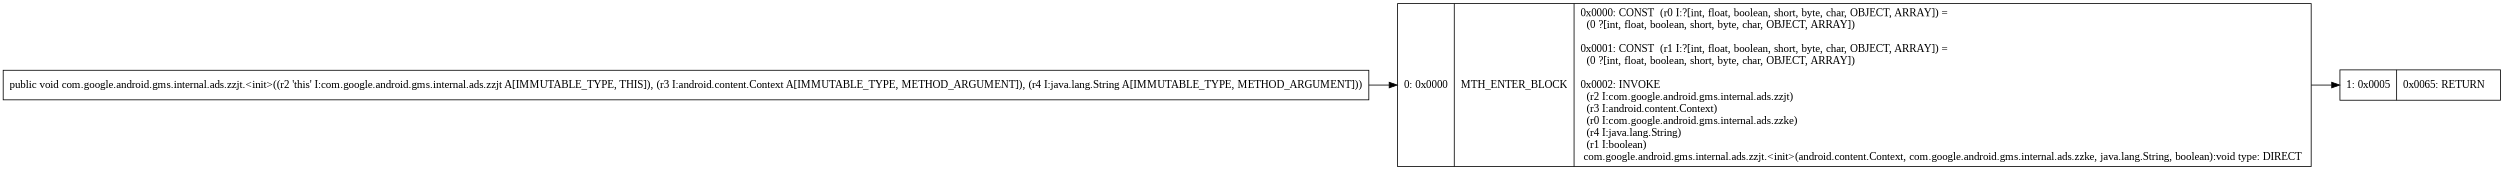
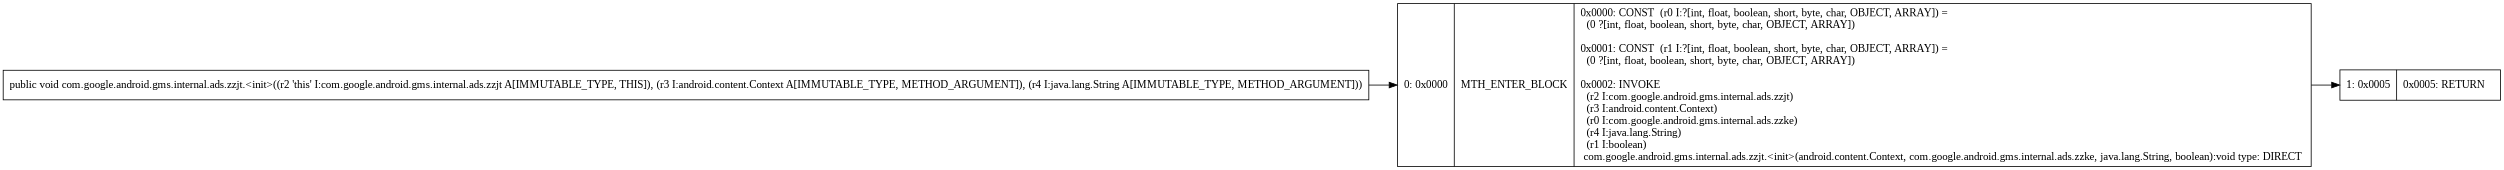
(2449, 85) -> (2449, 85)
